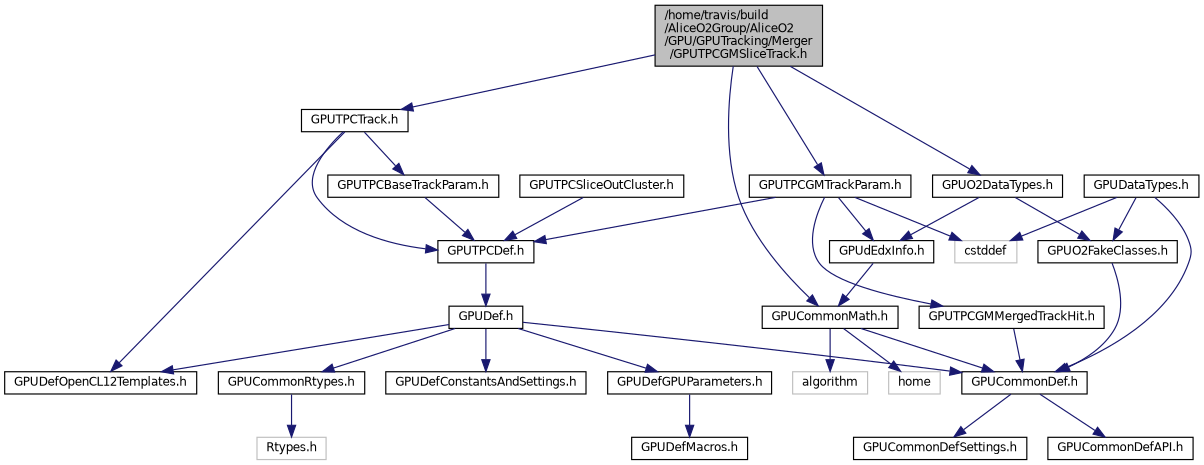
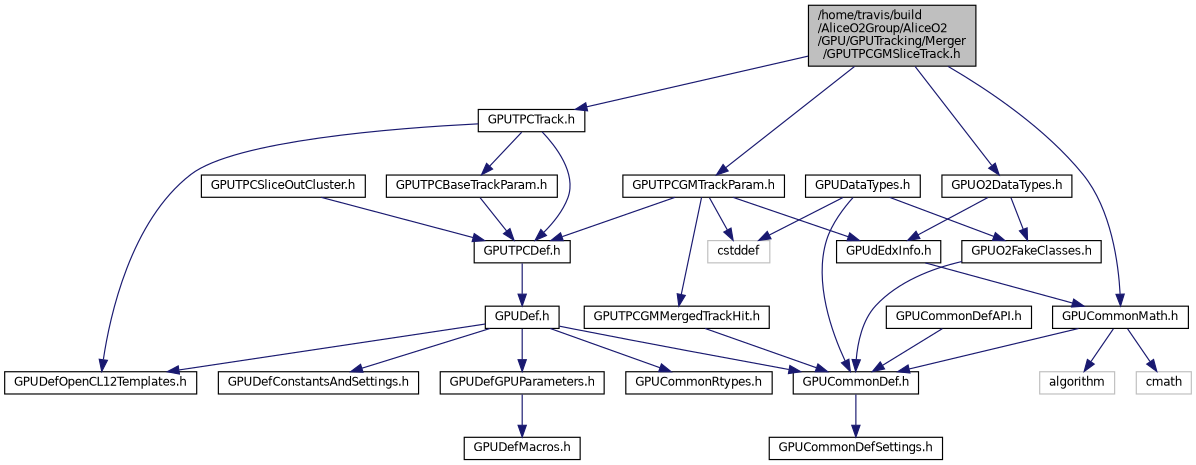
(914, 383) -> (1164, 383)
(1067, 412) -> (913, 347)
(292, 448) -> none
